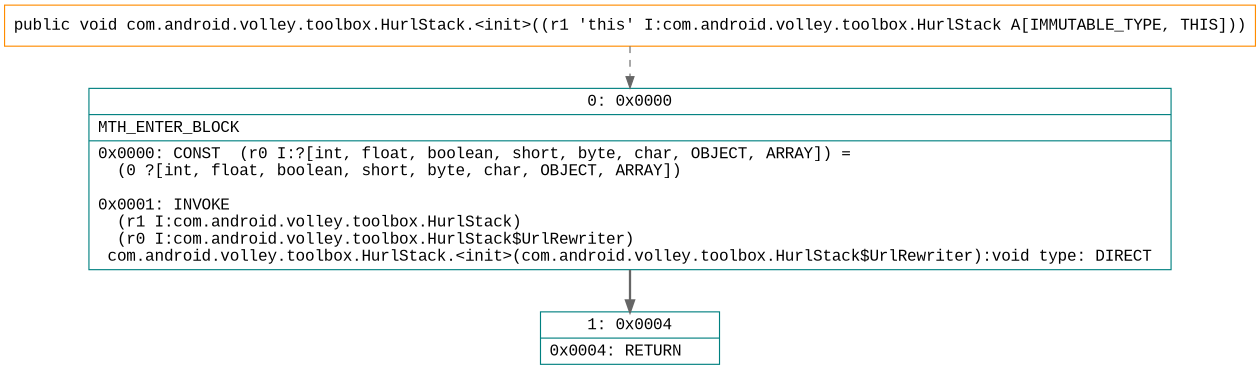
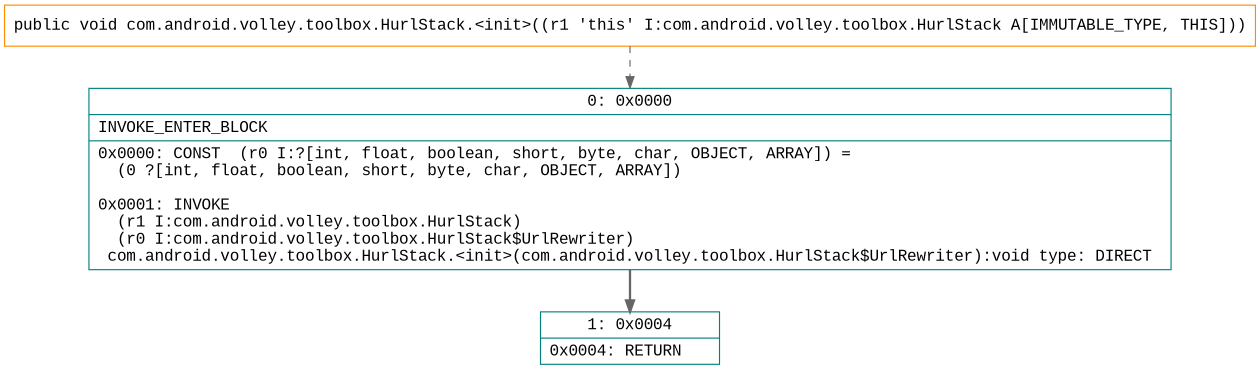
(169, 127) -> (183, 127)
